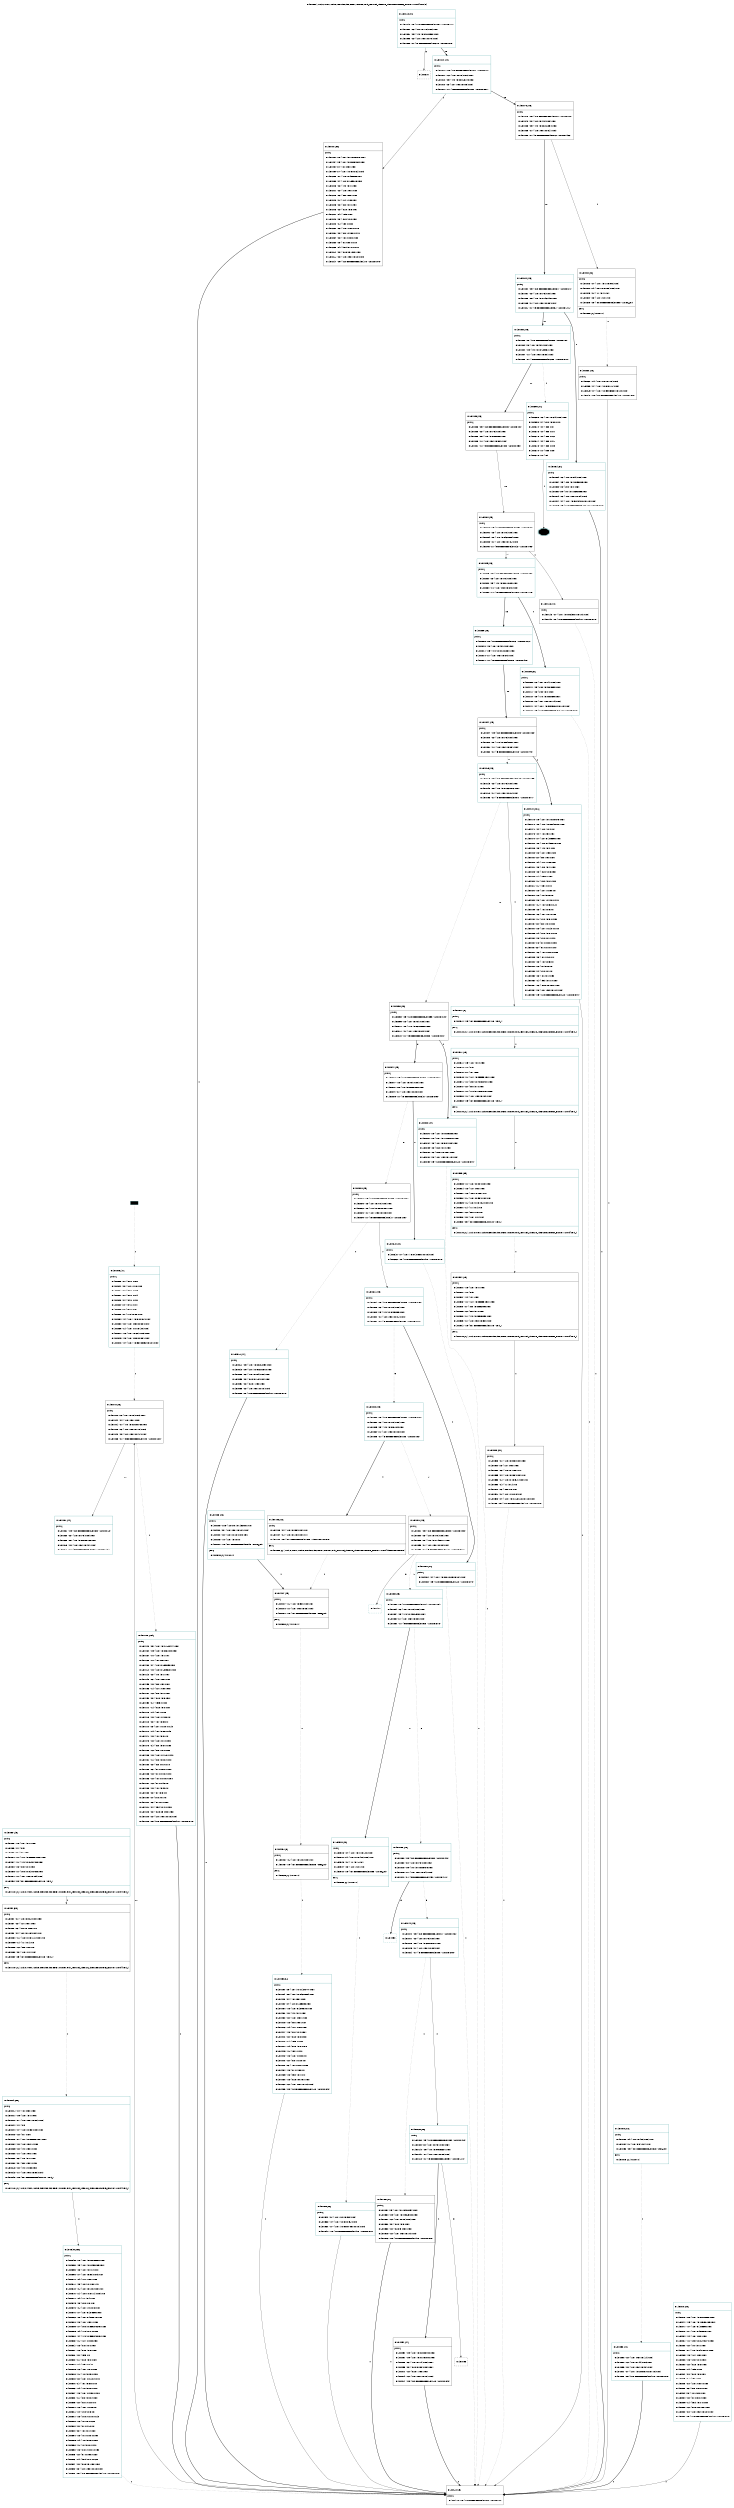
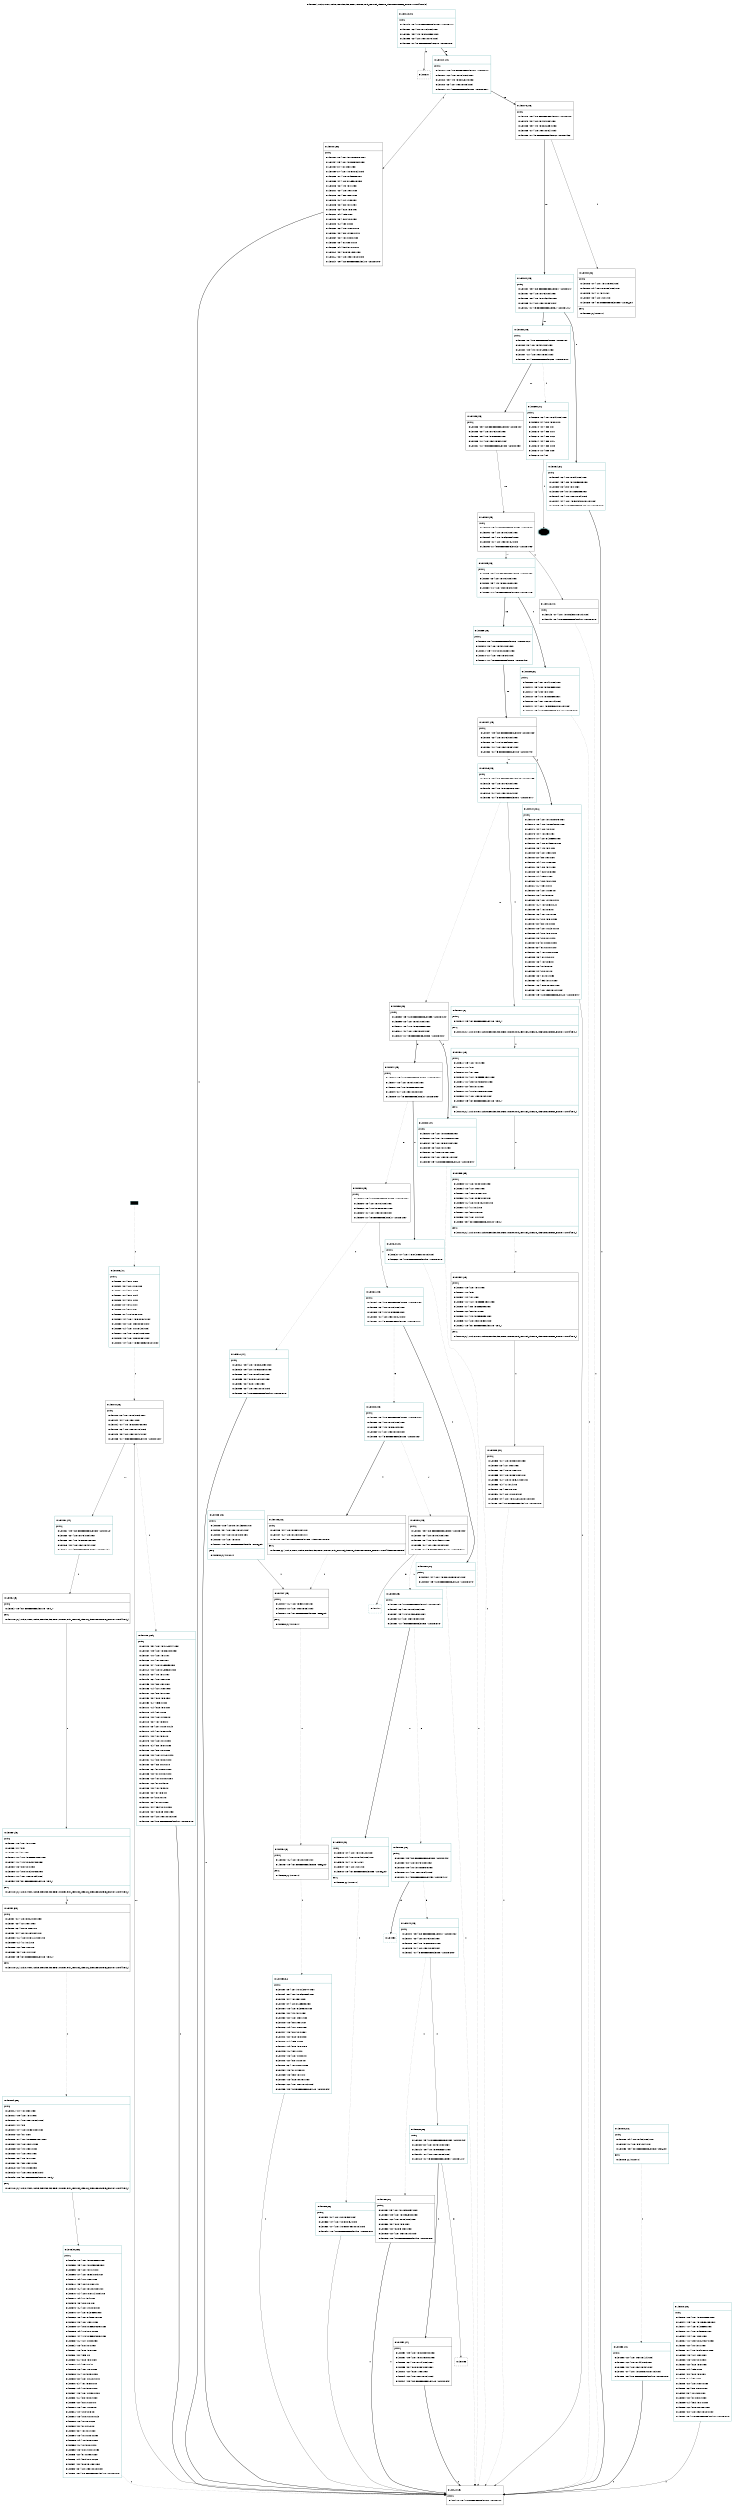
(607, 383) -> none
(270, 1574) -> (270, 1574)
none -> (66, 1609)
